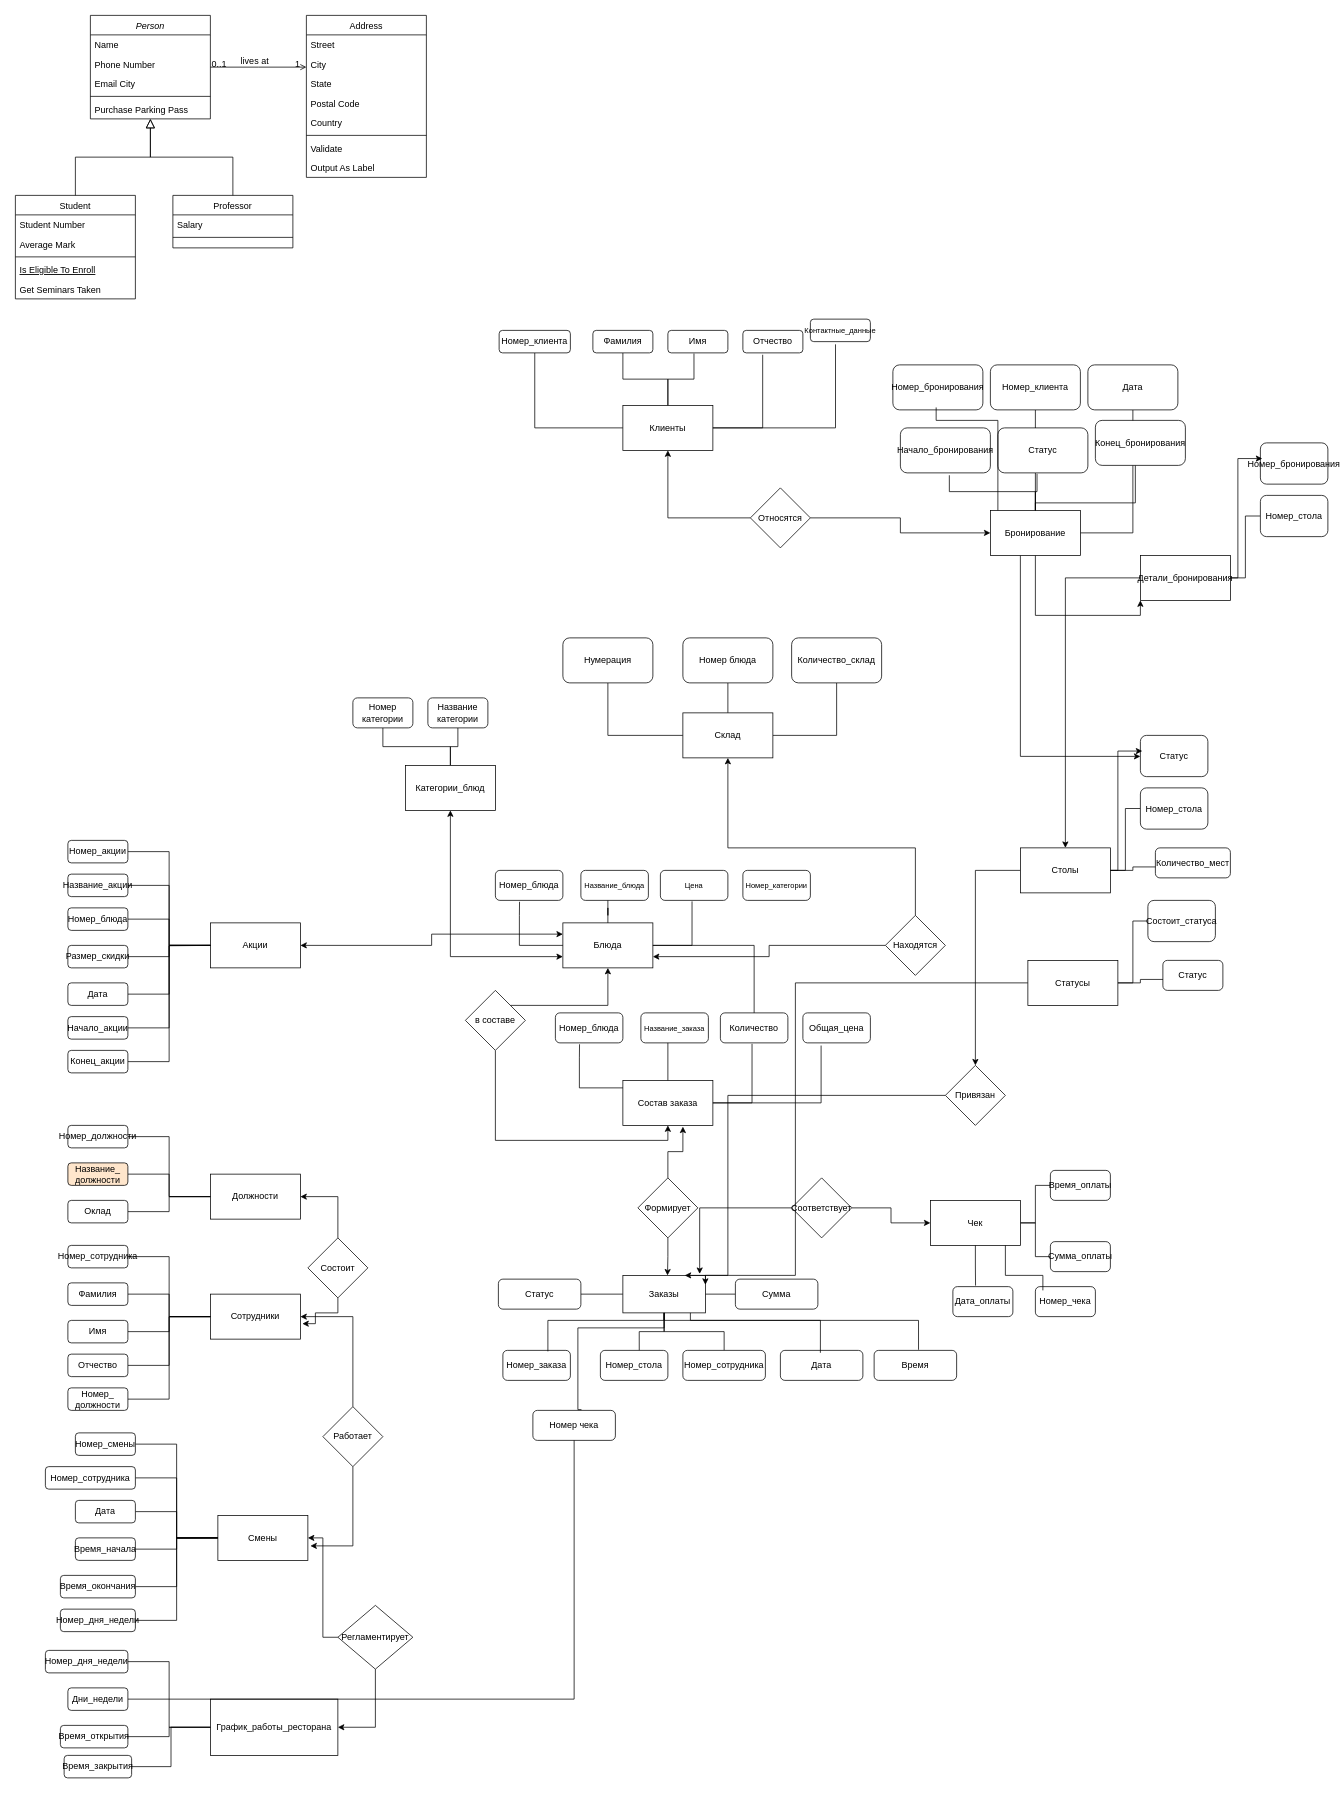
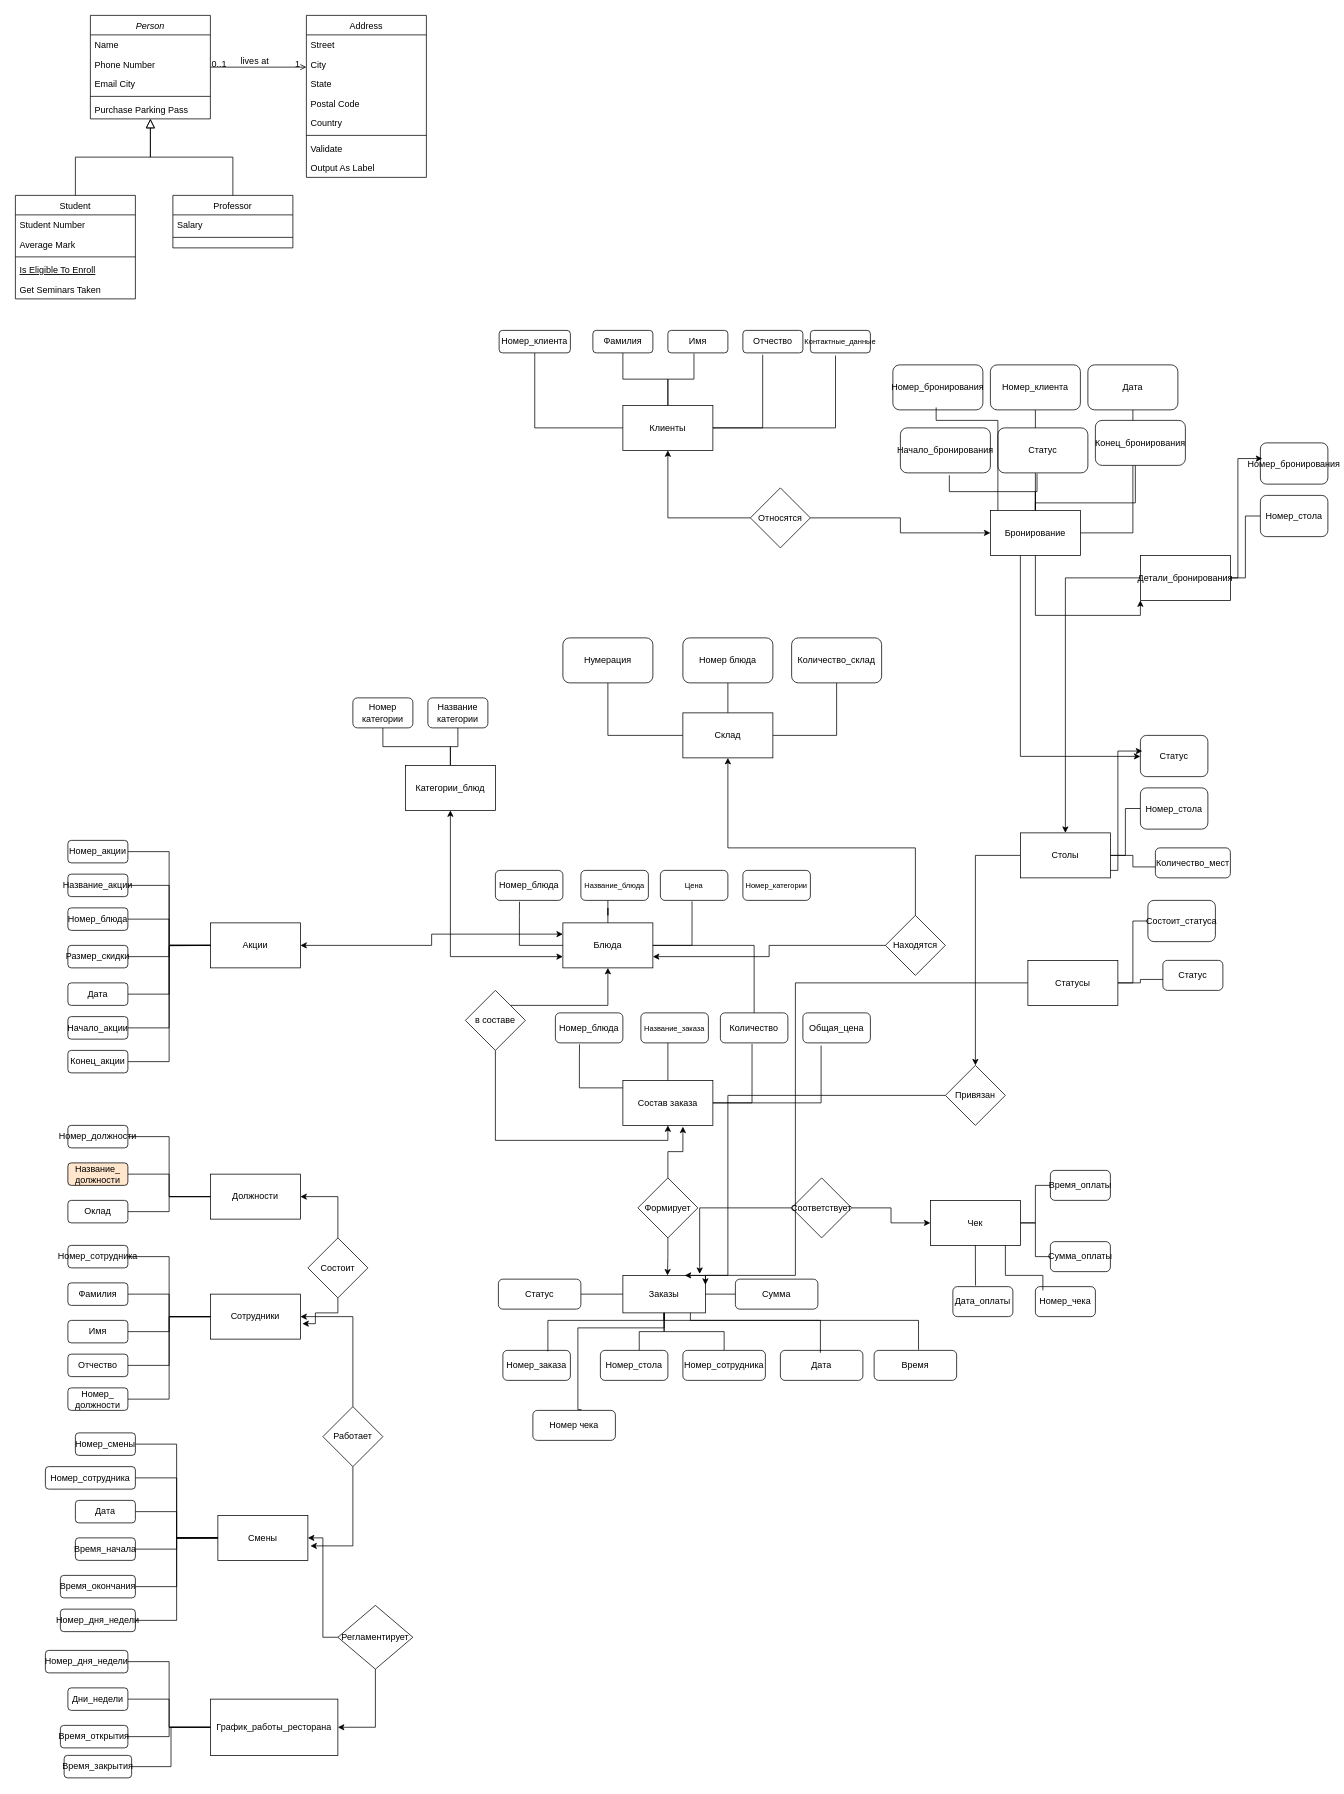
(840, 330) -> (840, 342)
(1065, 870) -> (1065, 855)
(574, 1689) -> (166, 1699)
